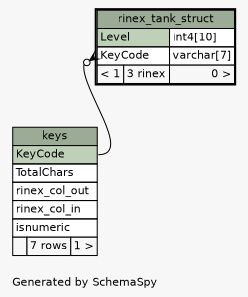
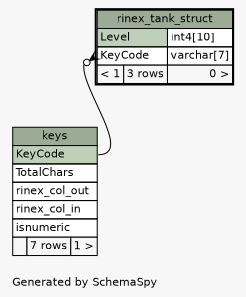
(147, 74) -> (146, 74)
